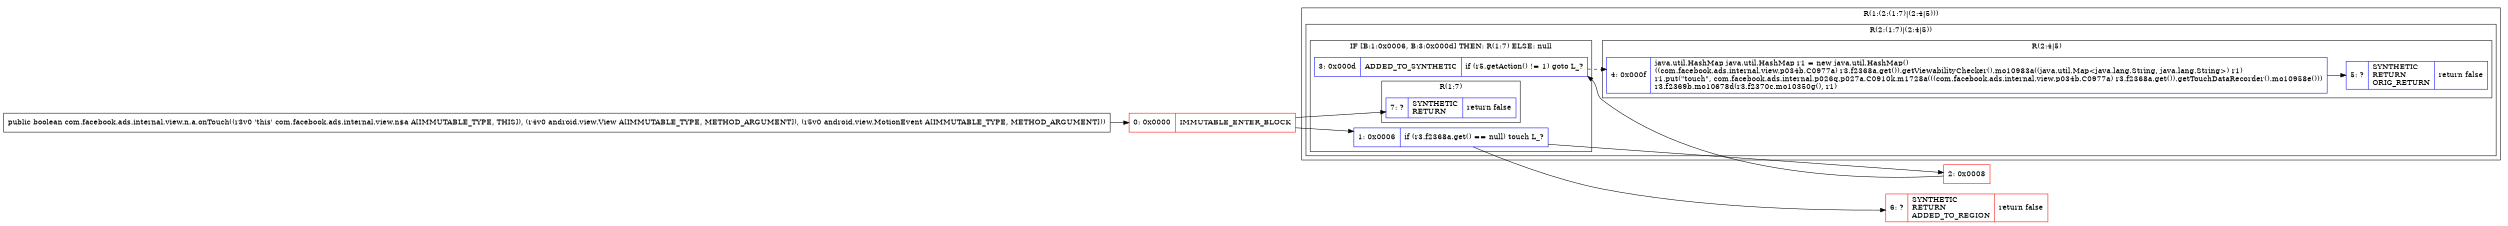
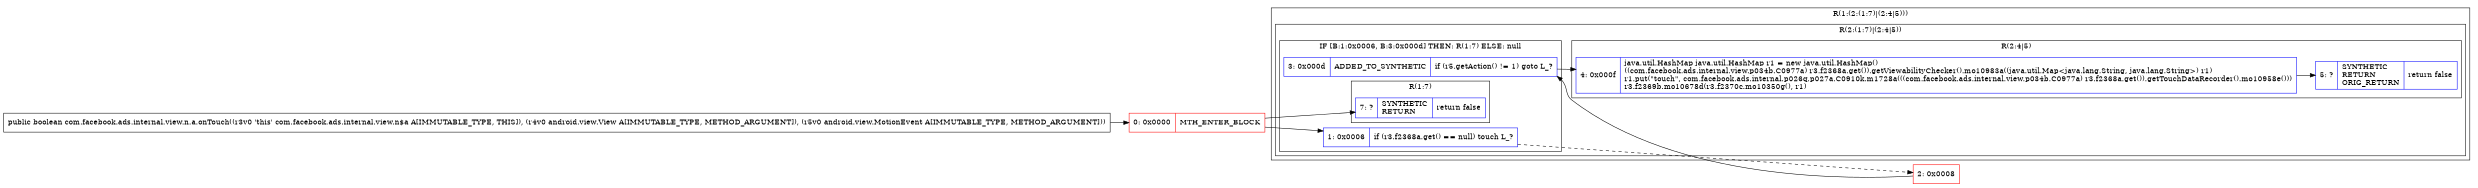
(1595, 69) -> (1565, 69)
(1235, 122) -> (1220, 122)
(1821, 164) -> (1791, 164)
(1967, 208) -> none
